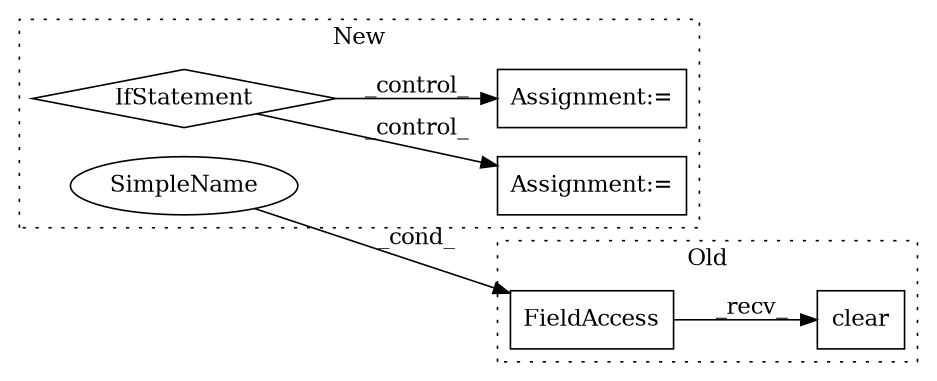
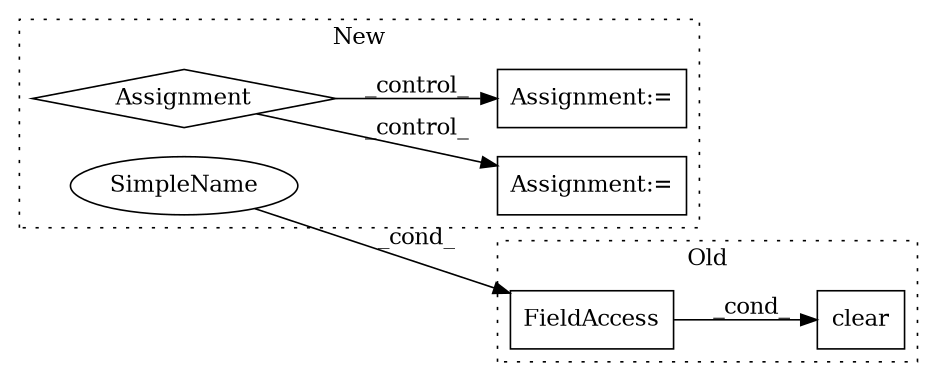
(184, 99) -> (184, 99)
(752, 308) -> (752, 308)
